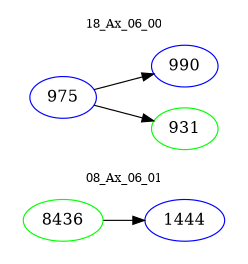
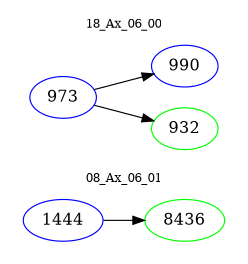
(63, 97) -> (63, 97)
(185, 129) -> (185, 129)
(118, 220) -> (118, 220)
